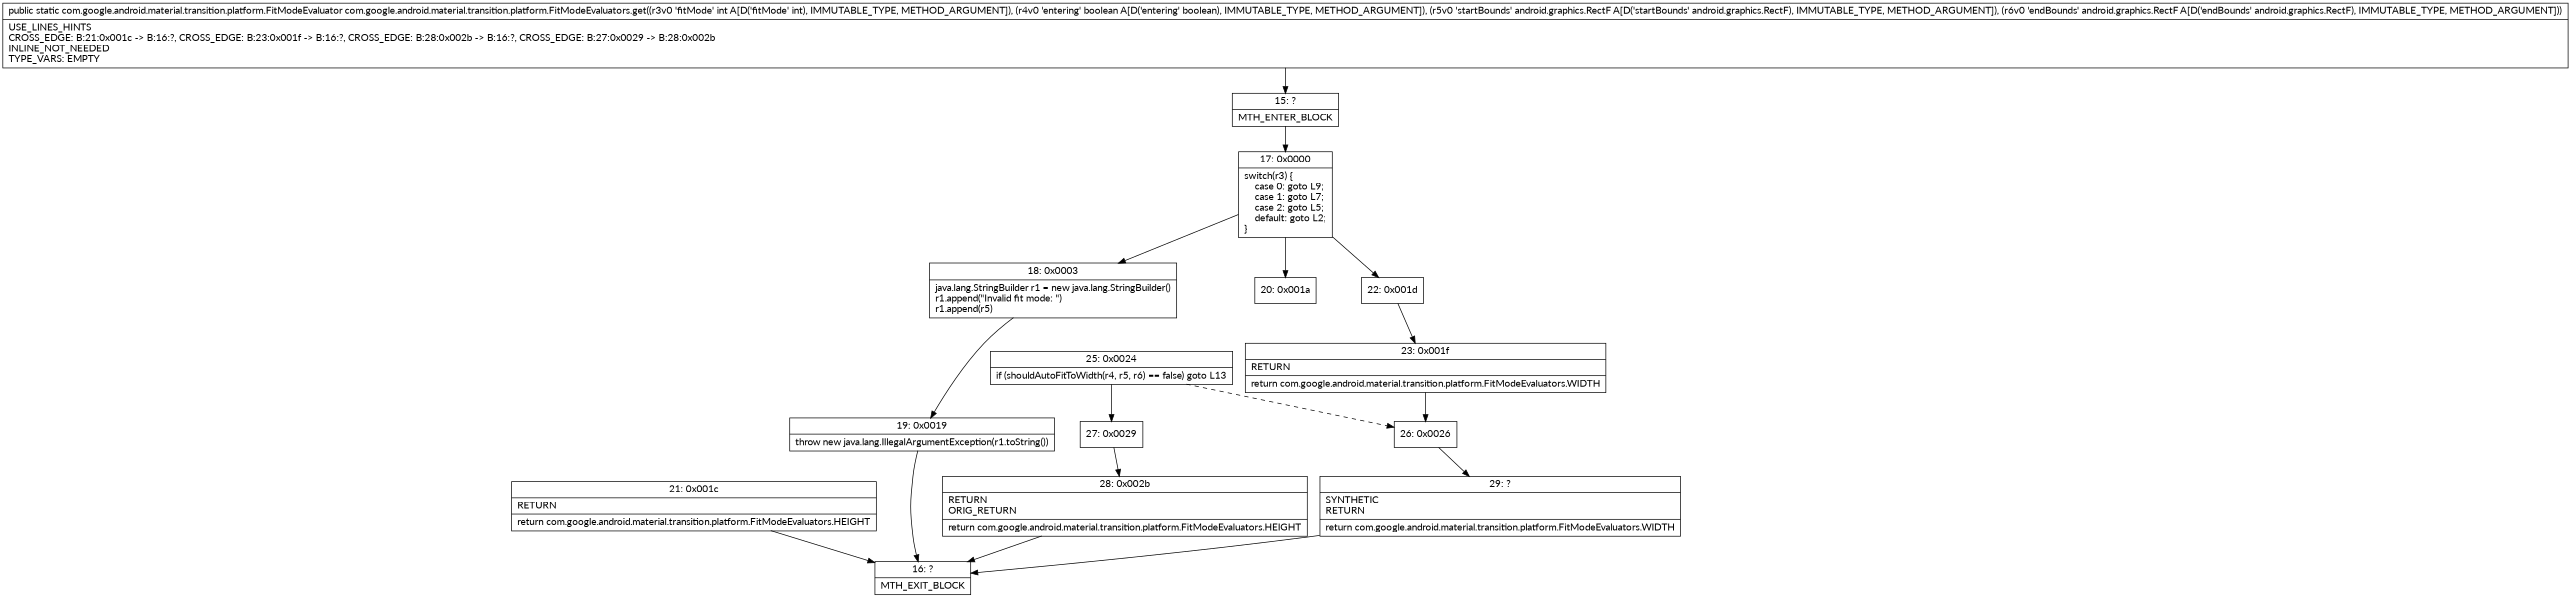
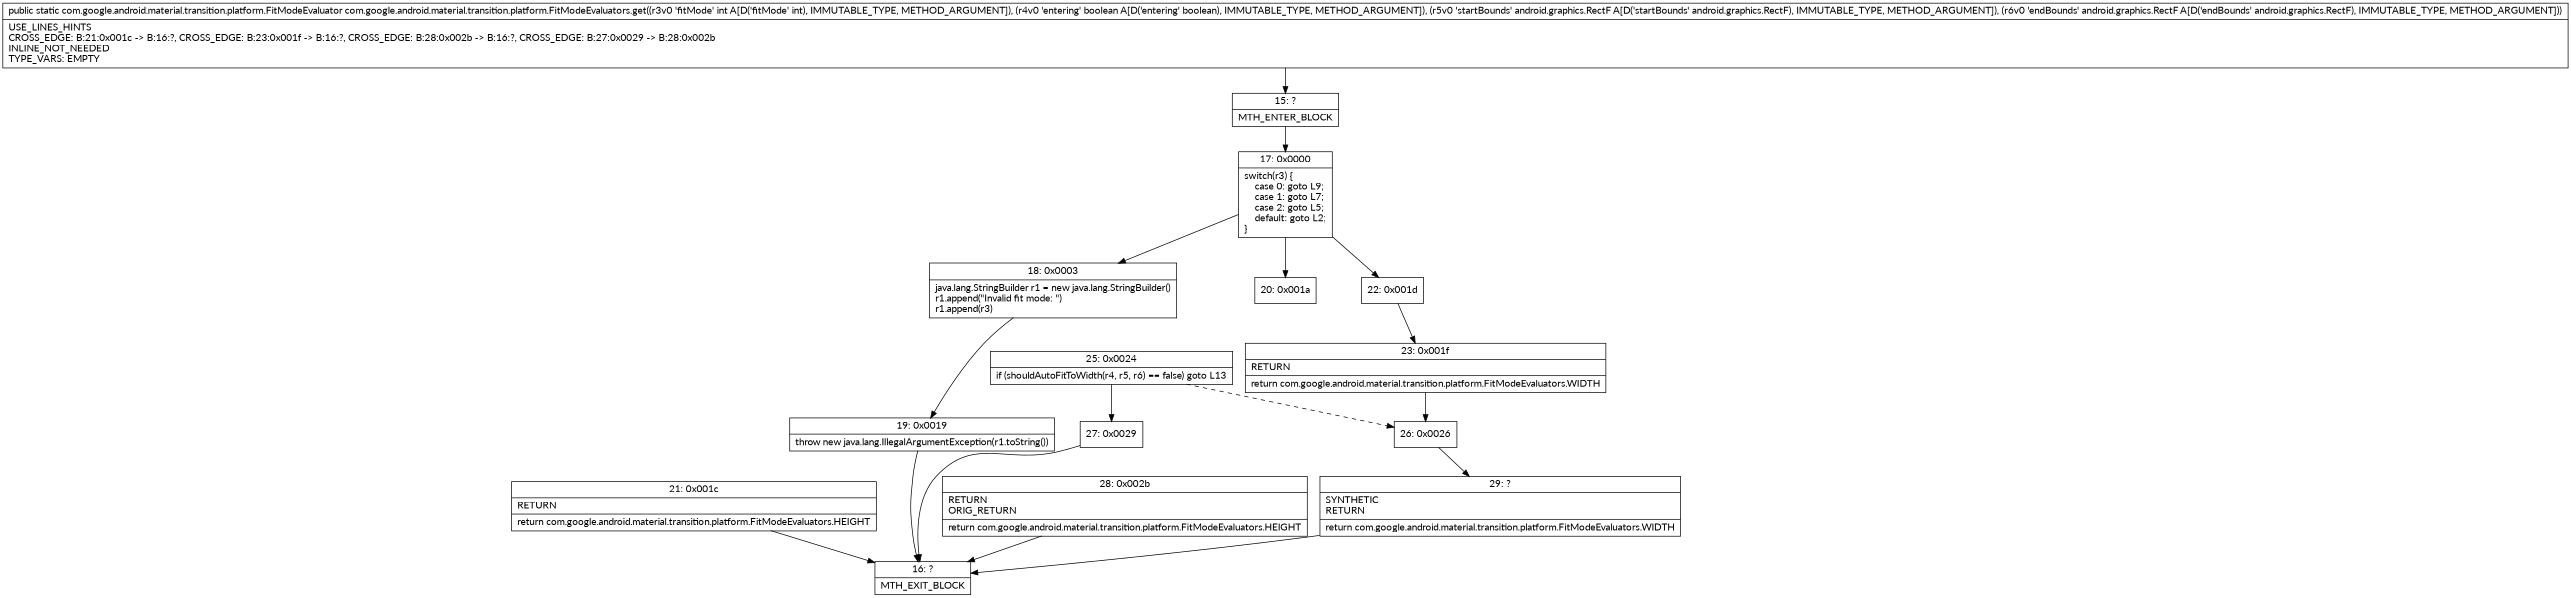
(964, 309) -> (964, 309)
(1116, 458) -> (964, 457)
